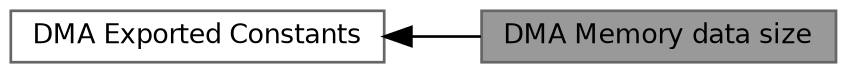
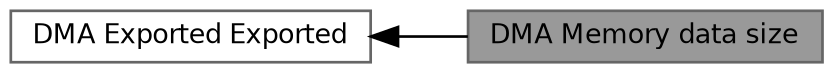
(198, 37) -> (191, 37)
